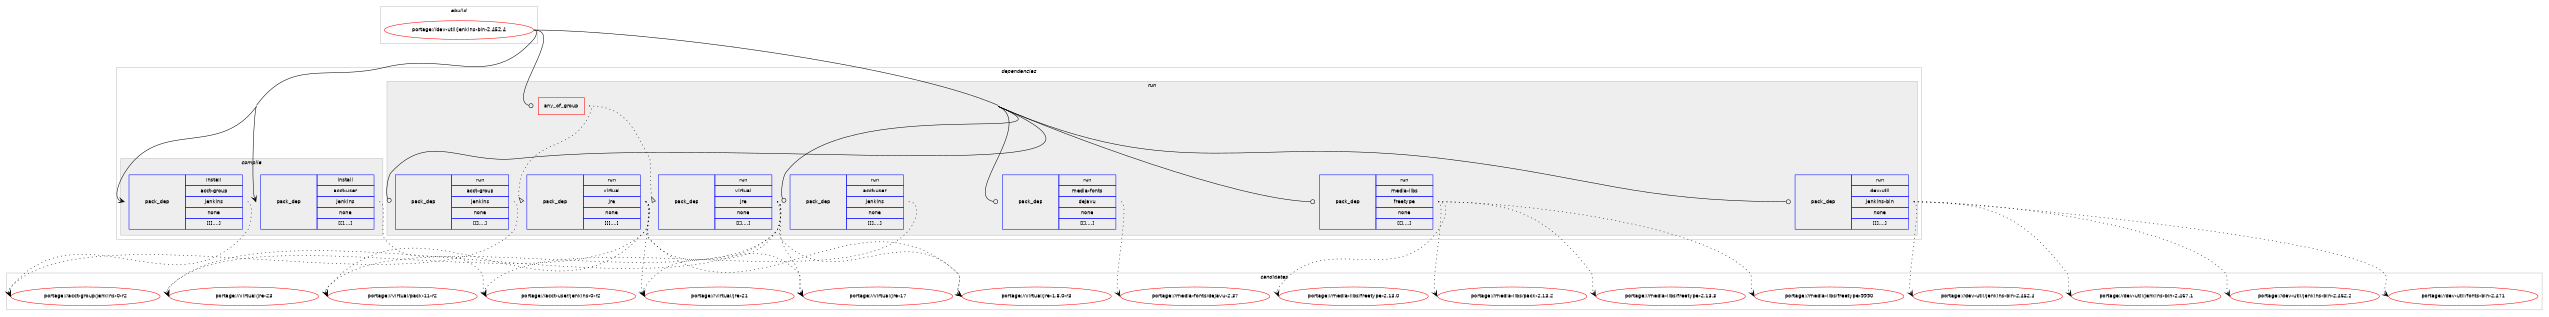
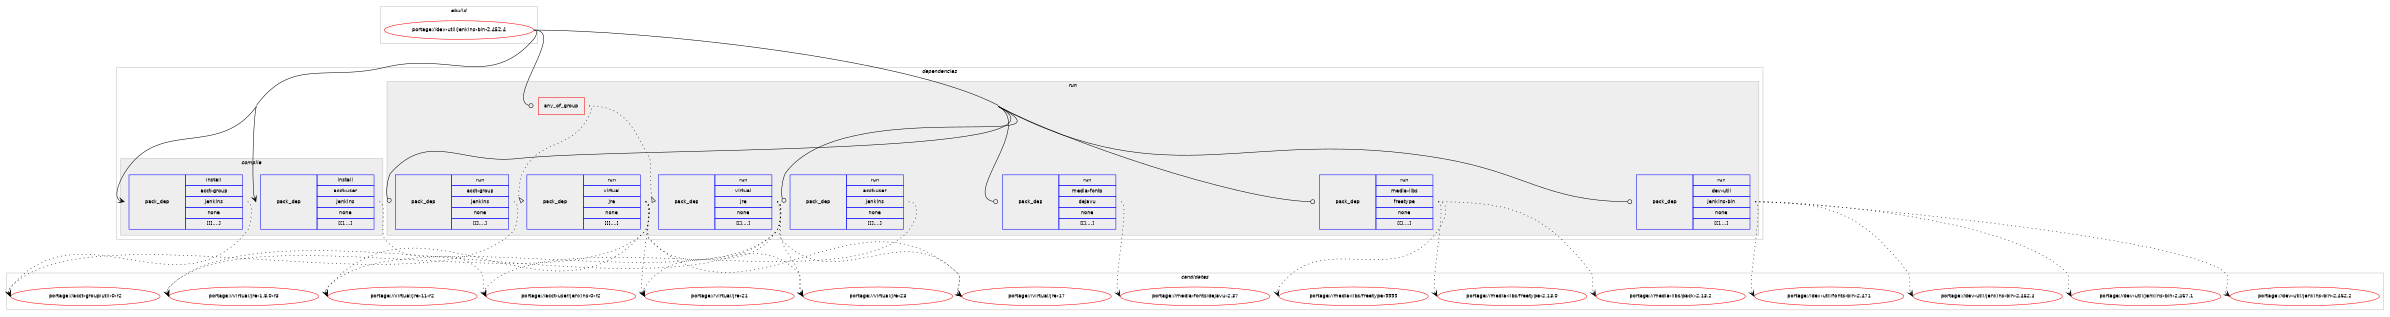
(85, 296) -> (85, 296)
(403, 296) -> (403, 296)
(1671, 296) -> none
(1829, 296) -> (1354, 296)
